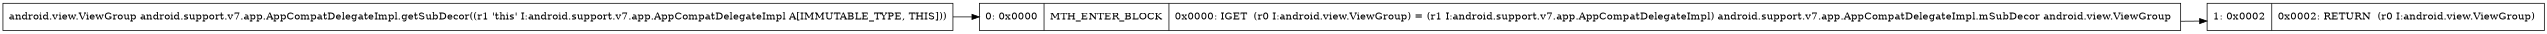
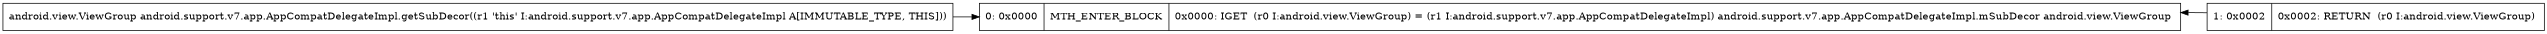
(2190, 21) -> (2198, 13)
